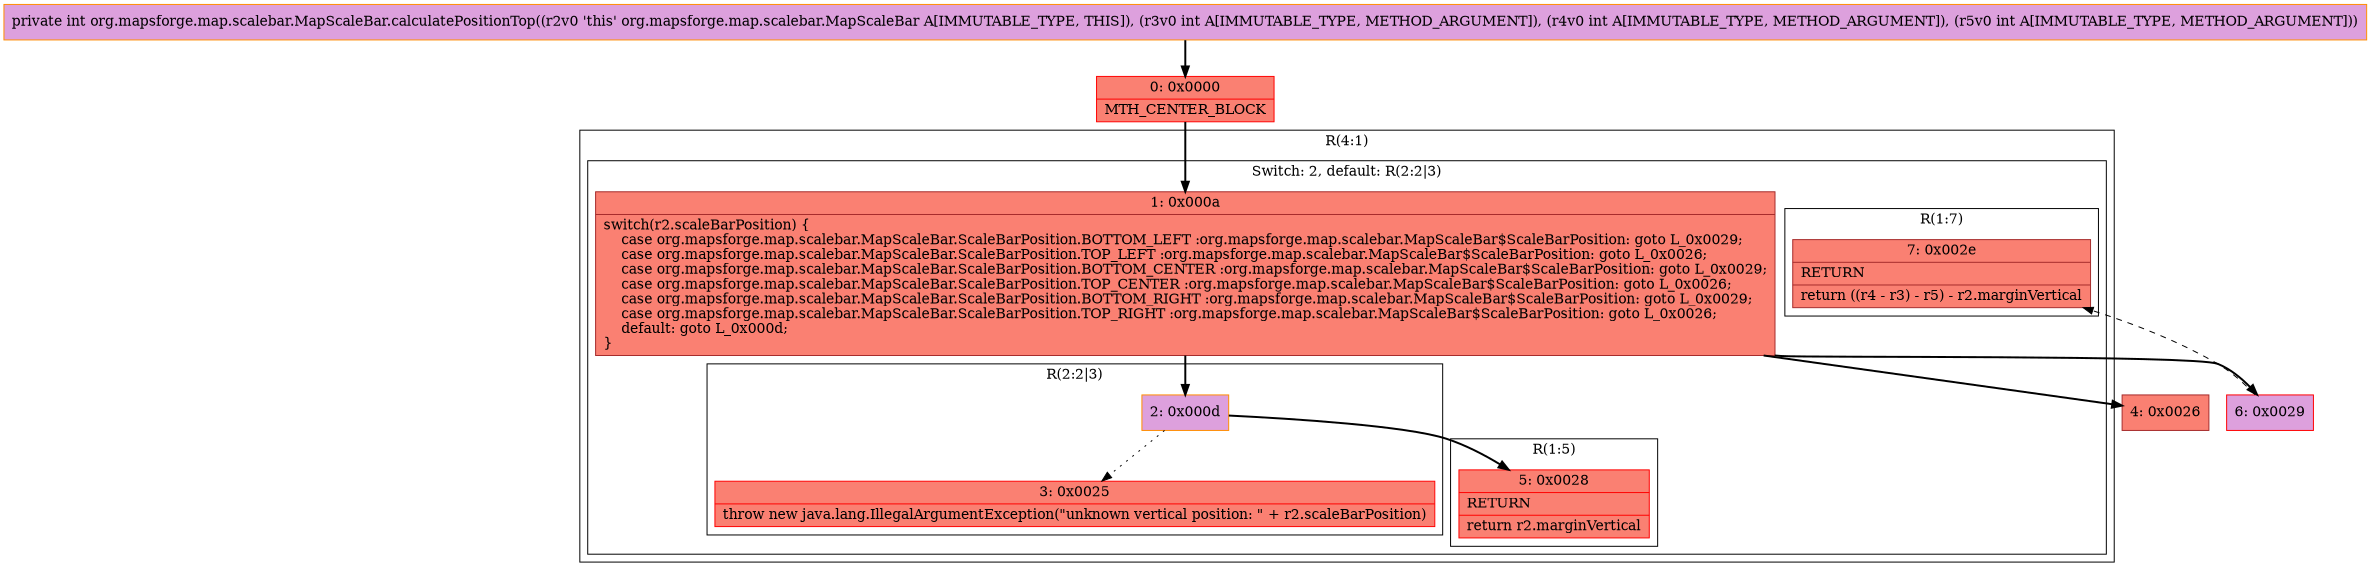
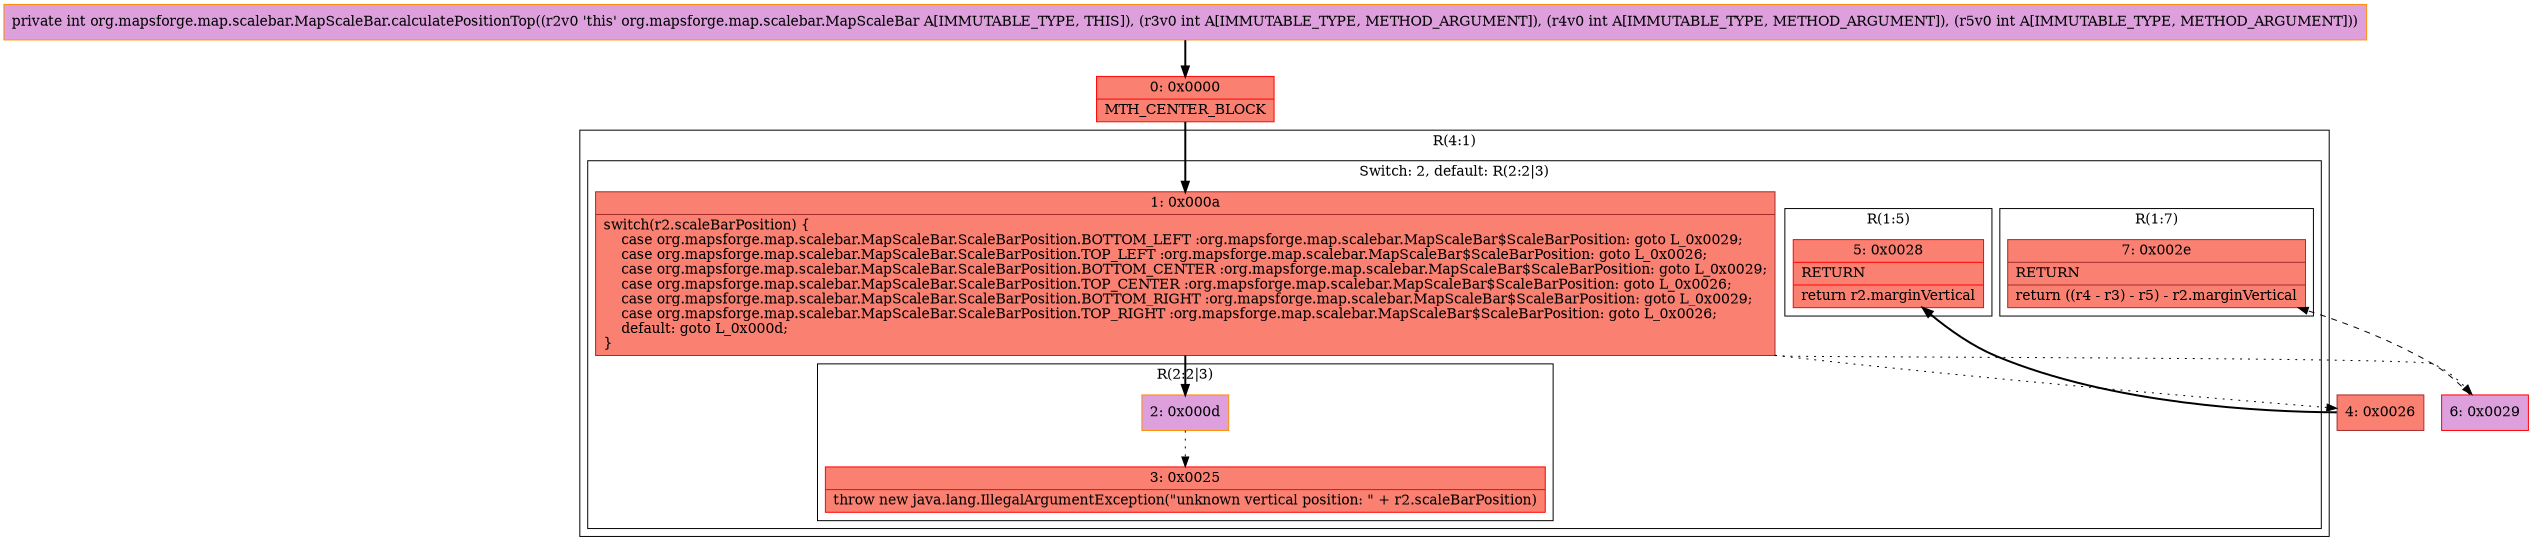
(2016, 357) -> (2124, 358)
(1938, 380) -> (2051, 384)
(1368, 426) -> (2178, 402)
